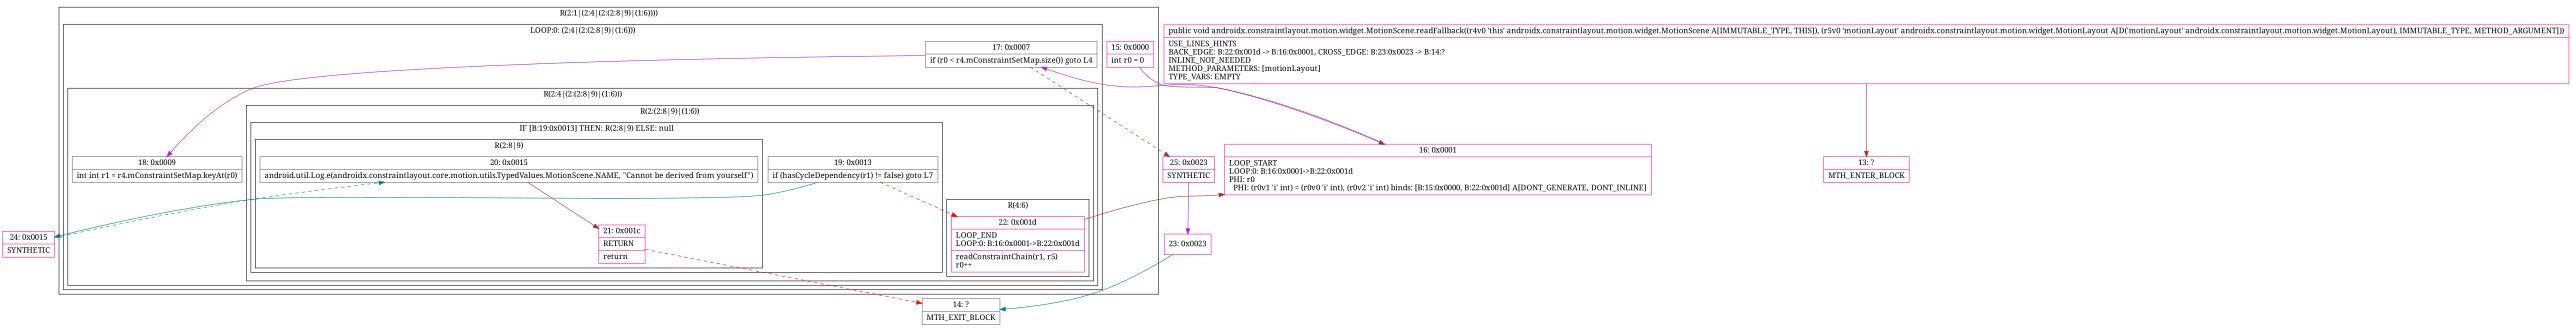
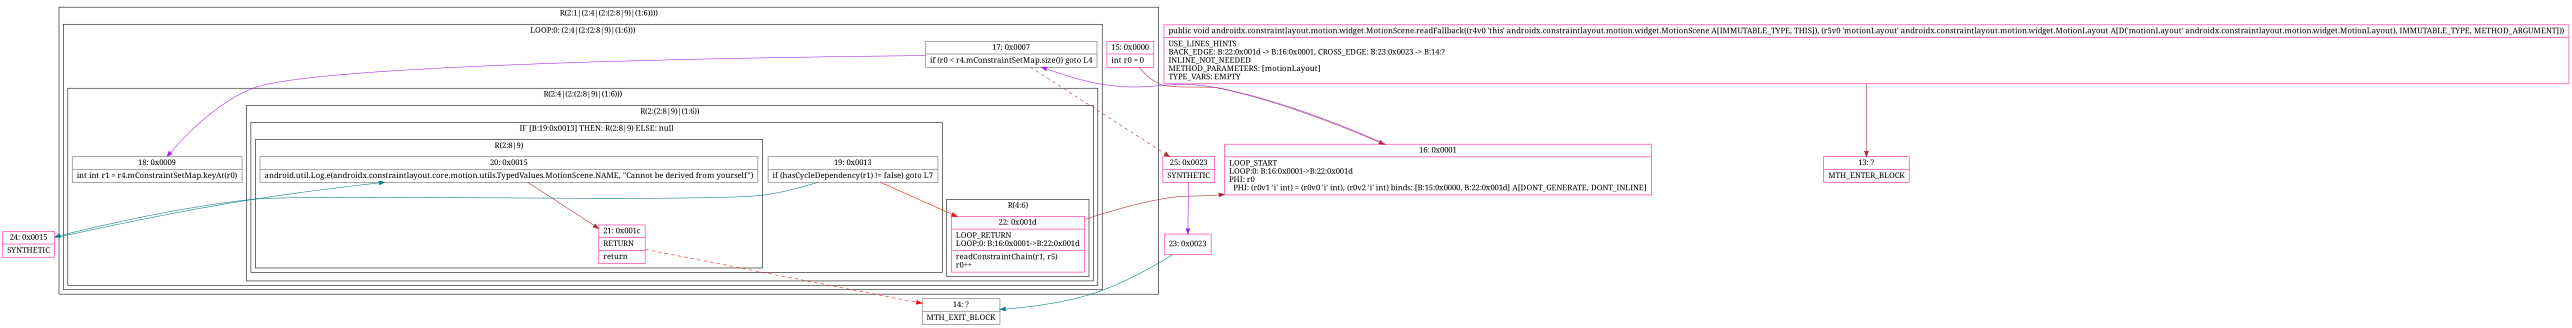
(289, 194) -> (289, 194)
(916, 198) -> (916, 198)
(977, 235) -> (984, 235)
